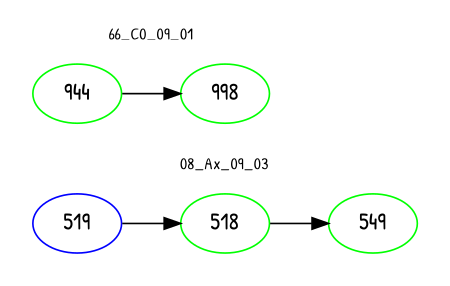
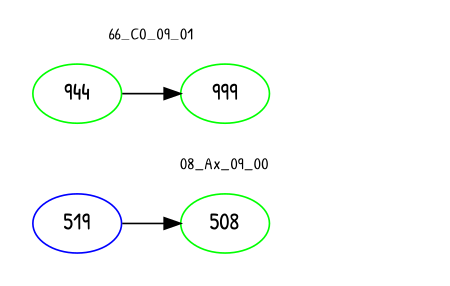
(225, 94) -> (225, 94)
(225, 165) -> (225, 165)
(225, 223) -> (225, 223)
(373, 223) -> none
